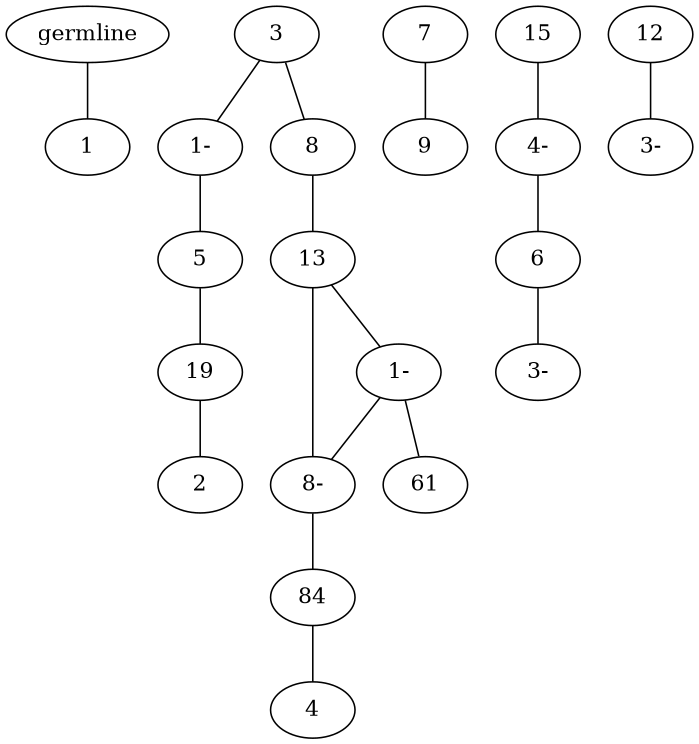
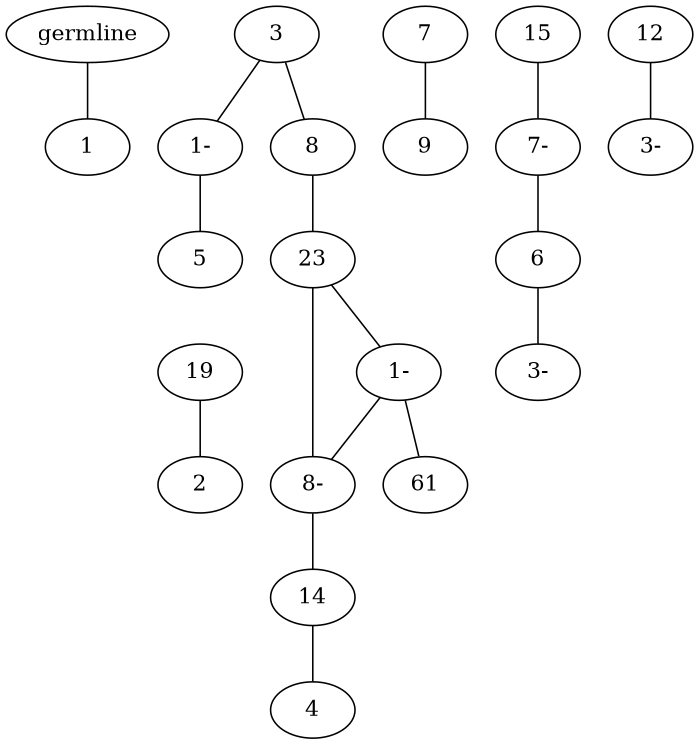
(538, 147) -> (538, 147)
(313, 260) -> (313, 260)
(200, 316) -> none
(313, 597) -> (313, 597)
